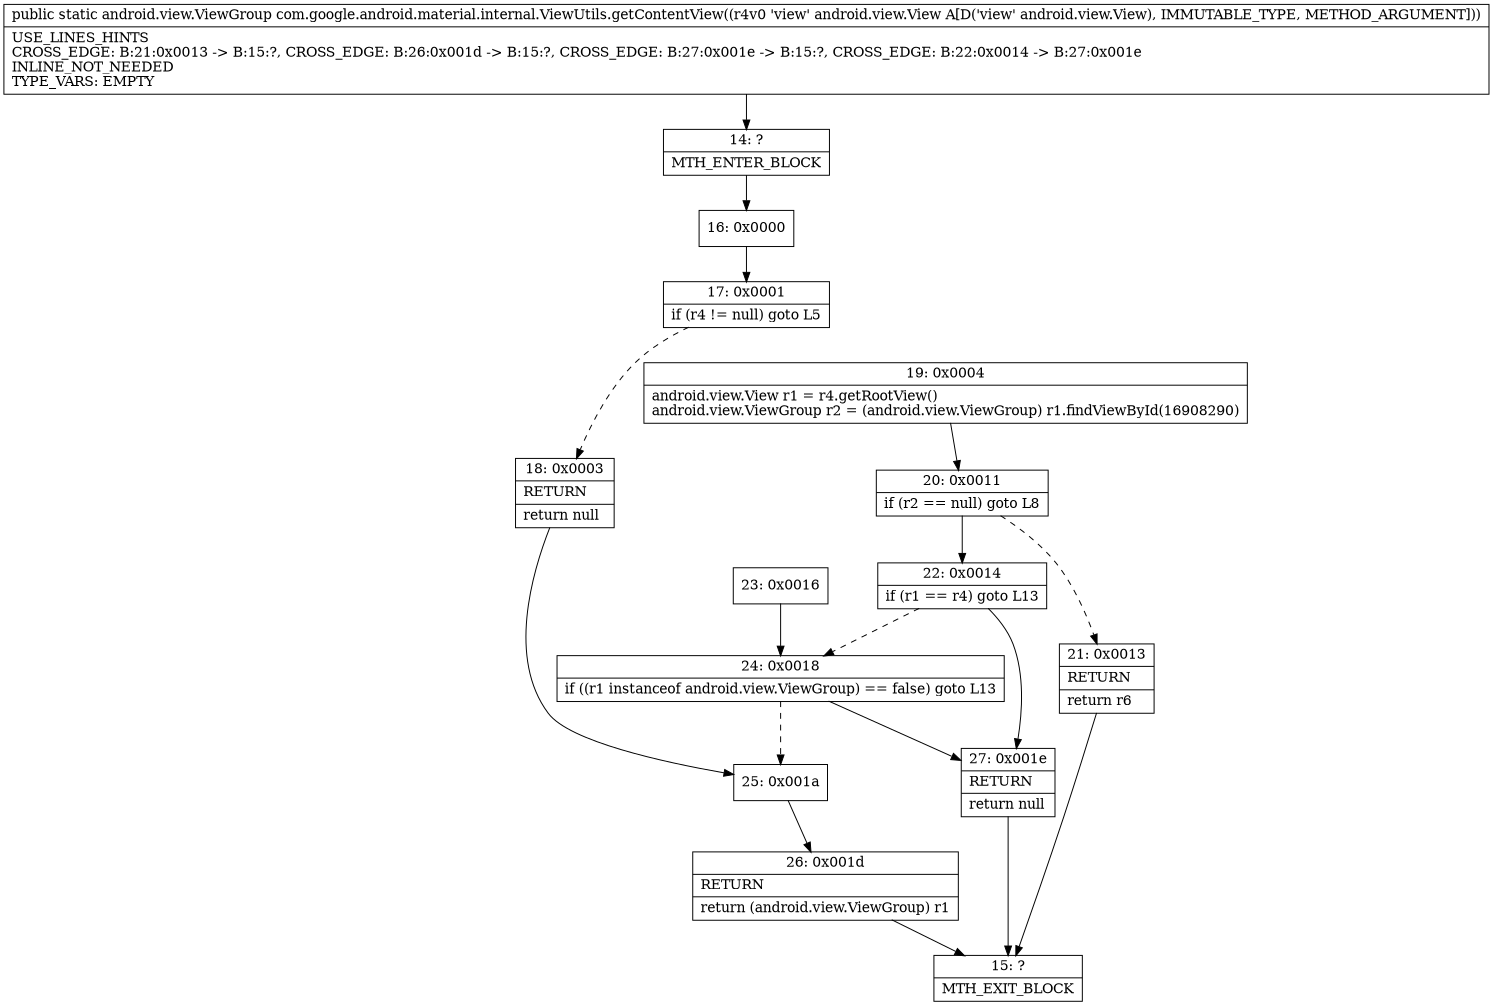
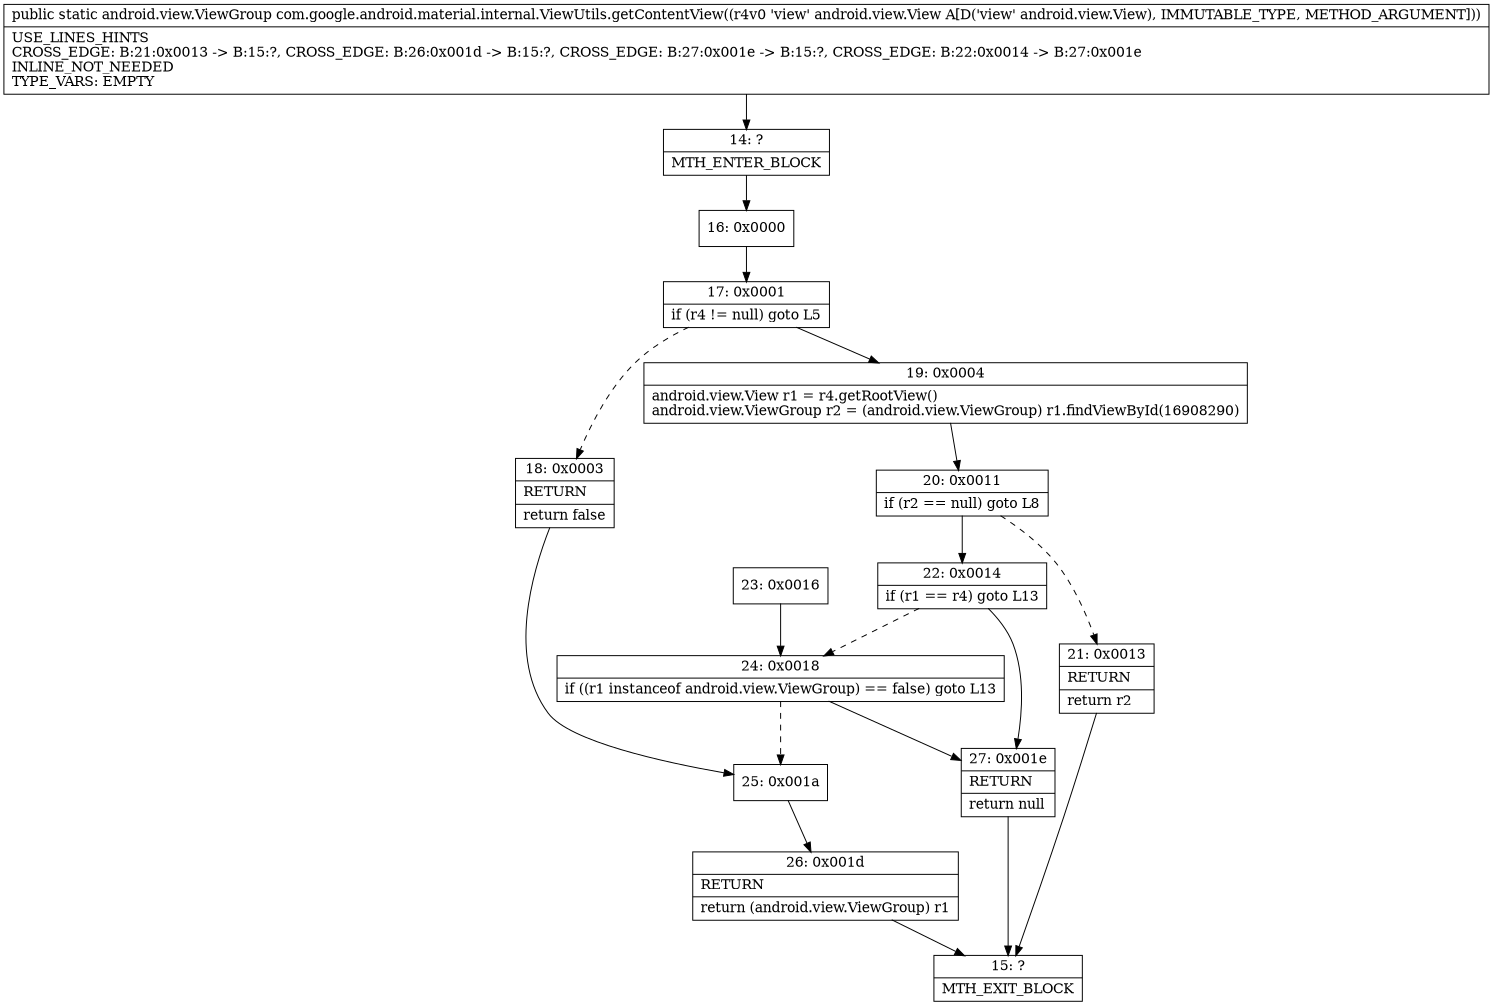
none -> (833, 343)
(561, 516) -> (565, 516)
(1100, 701) -> (1100, 701)
